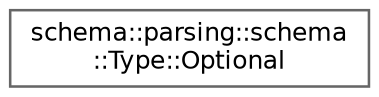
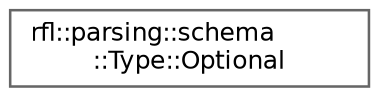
(190, 48) -> (190, 48)
